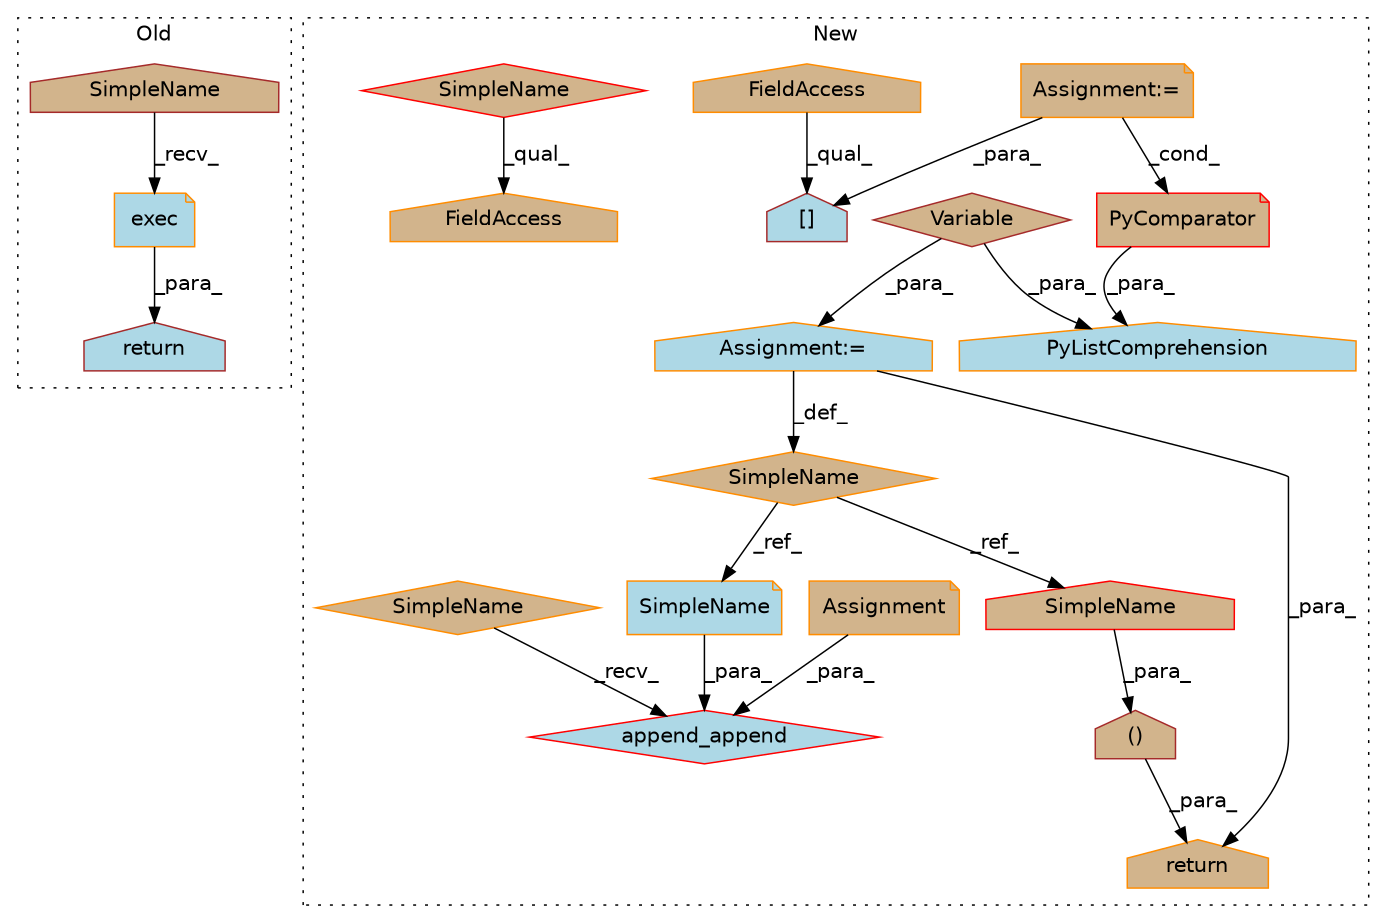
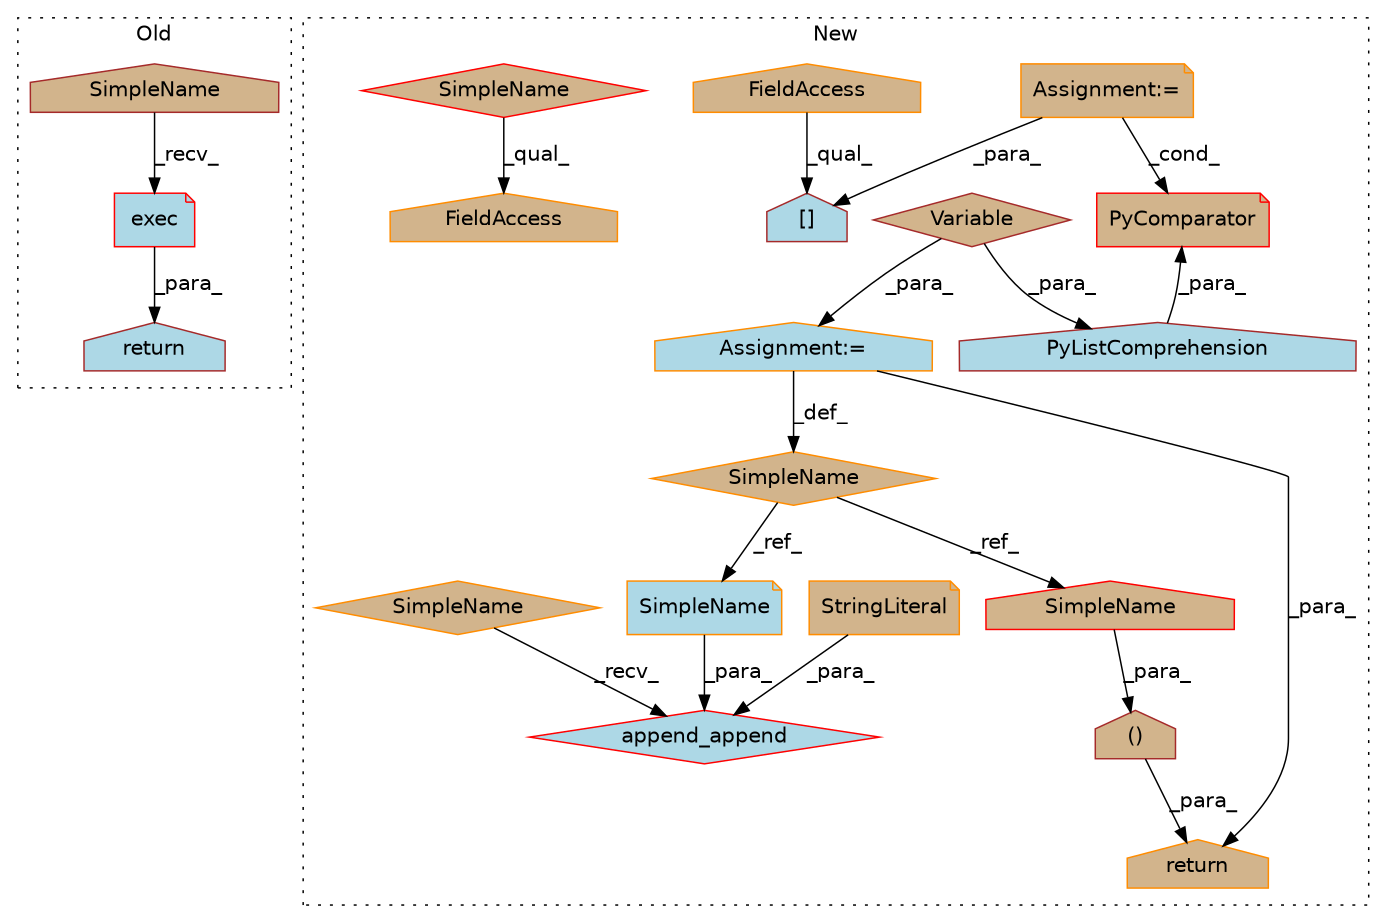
(155, 220) -> (155, 220)
(1106, 277) -> (1176, 293)
(1158, 349) -> (1158, 349)
(884, 608) -> (884, 608)
